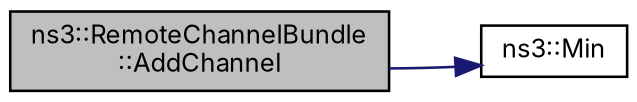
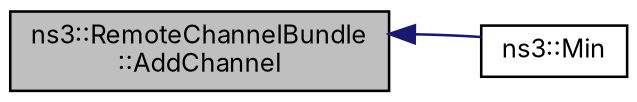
(422, 68) -> (448, 35)
